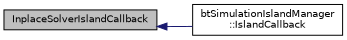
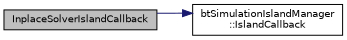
(180, 27) -> (170, 13)
